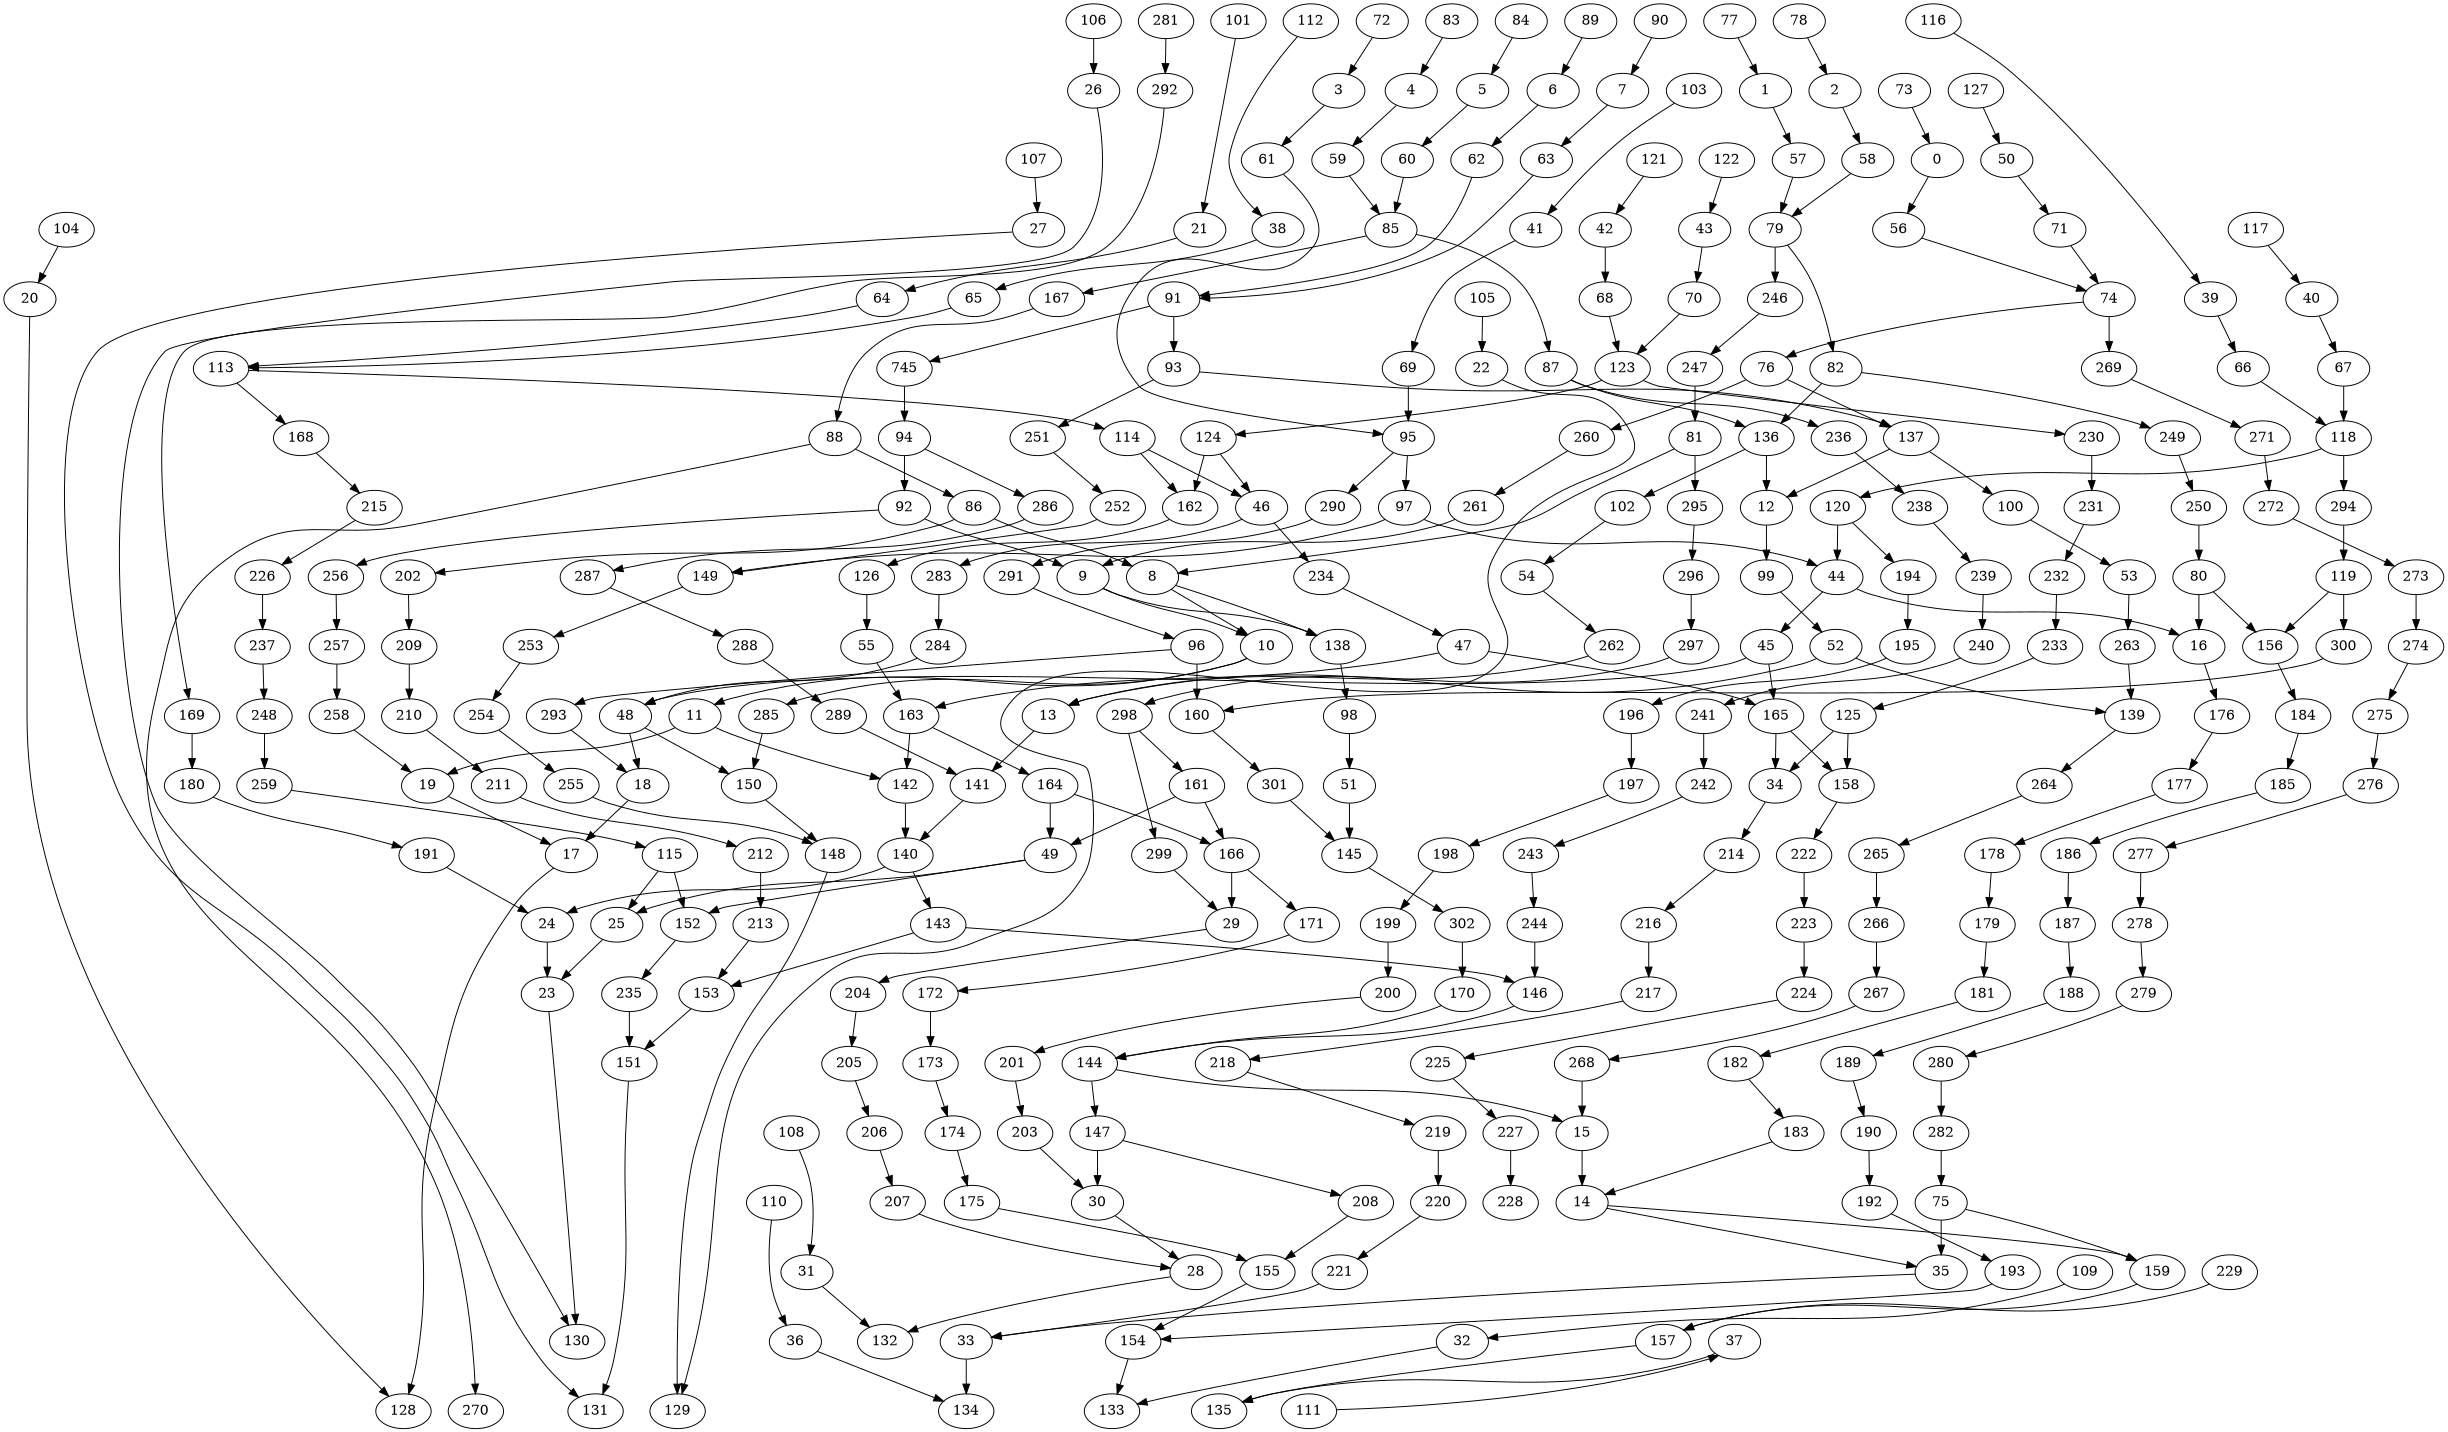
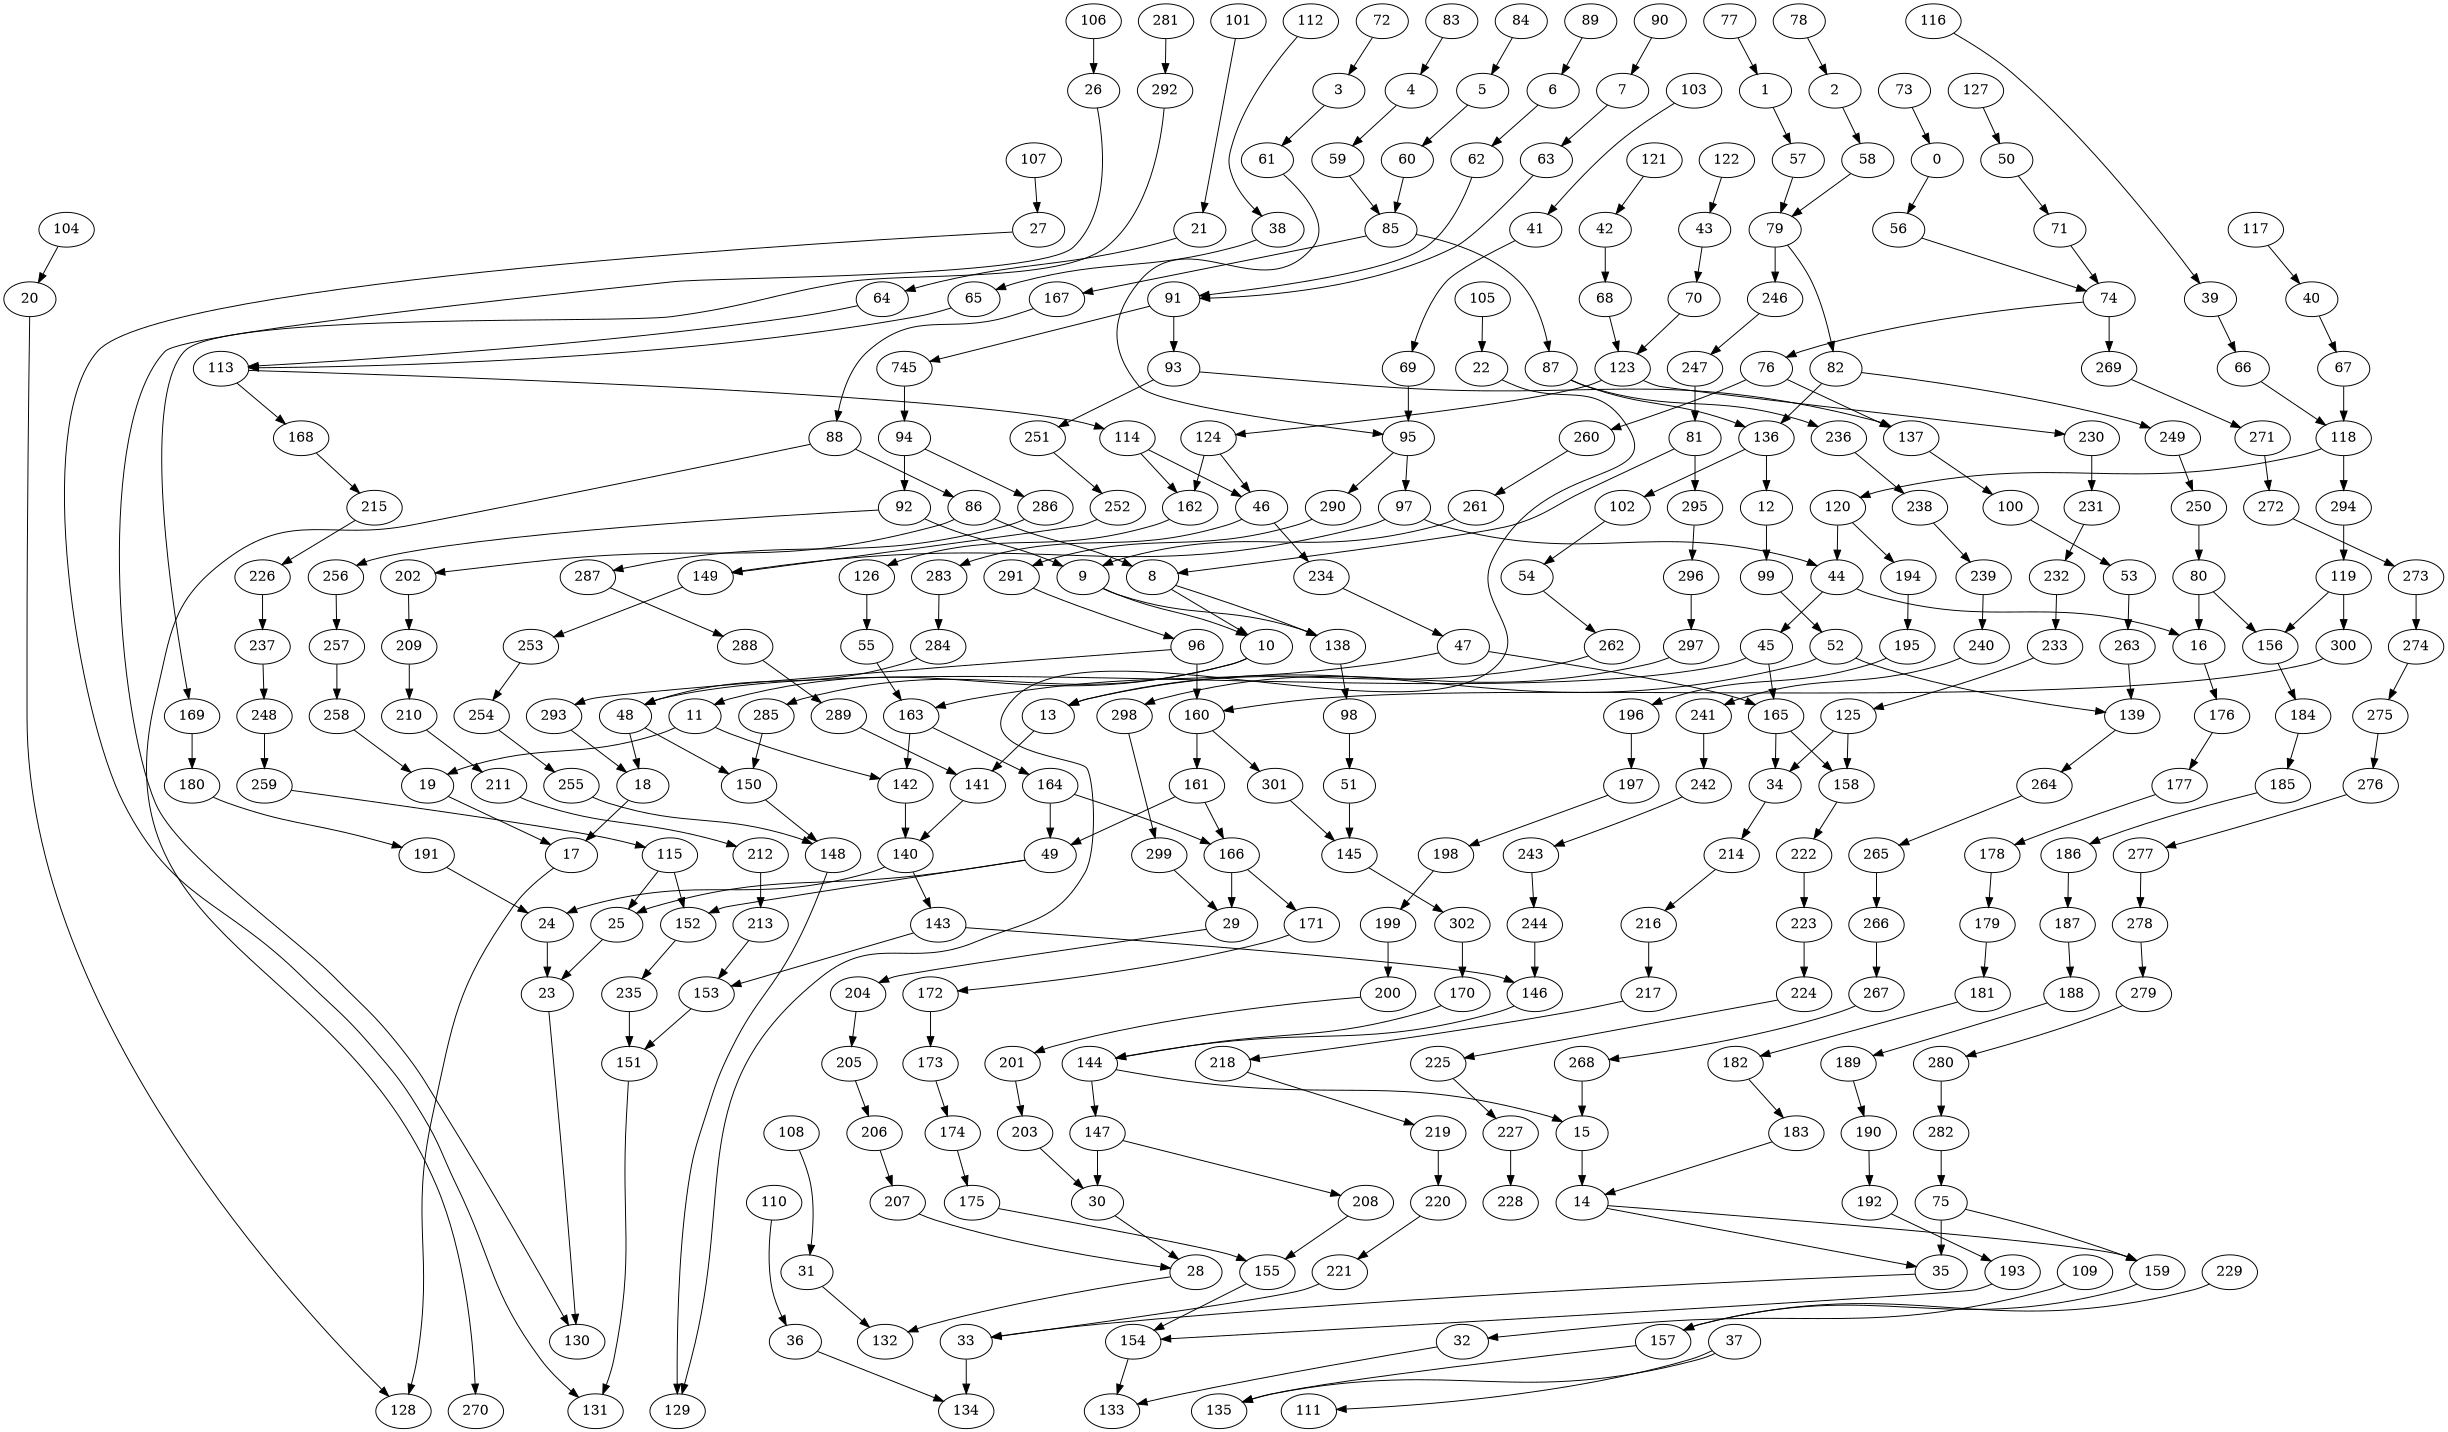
(1843, 471) -> none
(1157, 748) -> (1197, 746)
(1524, 1395) -> (1531, 1392)
